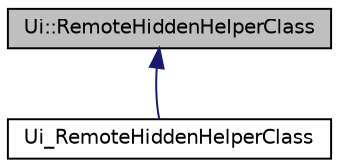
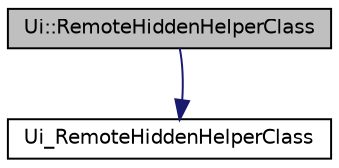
(156, 94) -> (183, 74)
